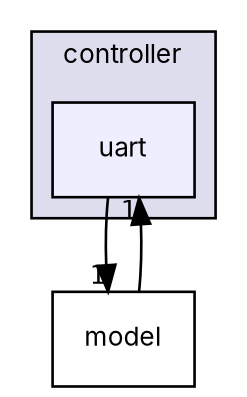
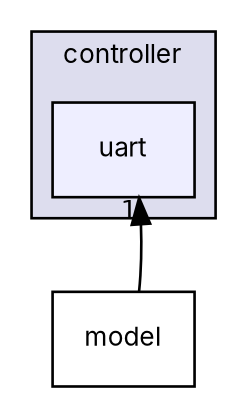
(106, 235) -> none
